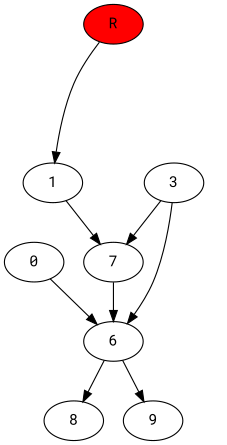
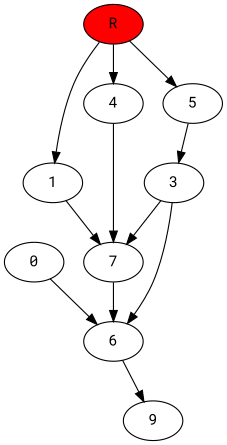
none -> (113, 104)
none -> (193, 104)
(74, 421) -> none
